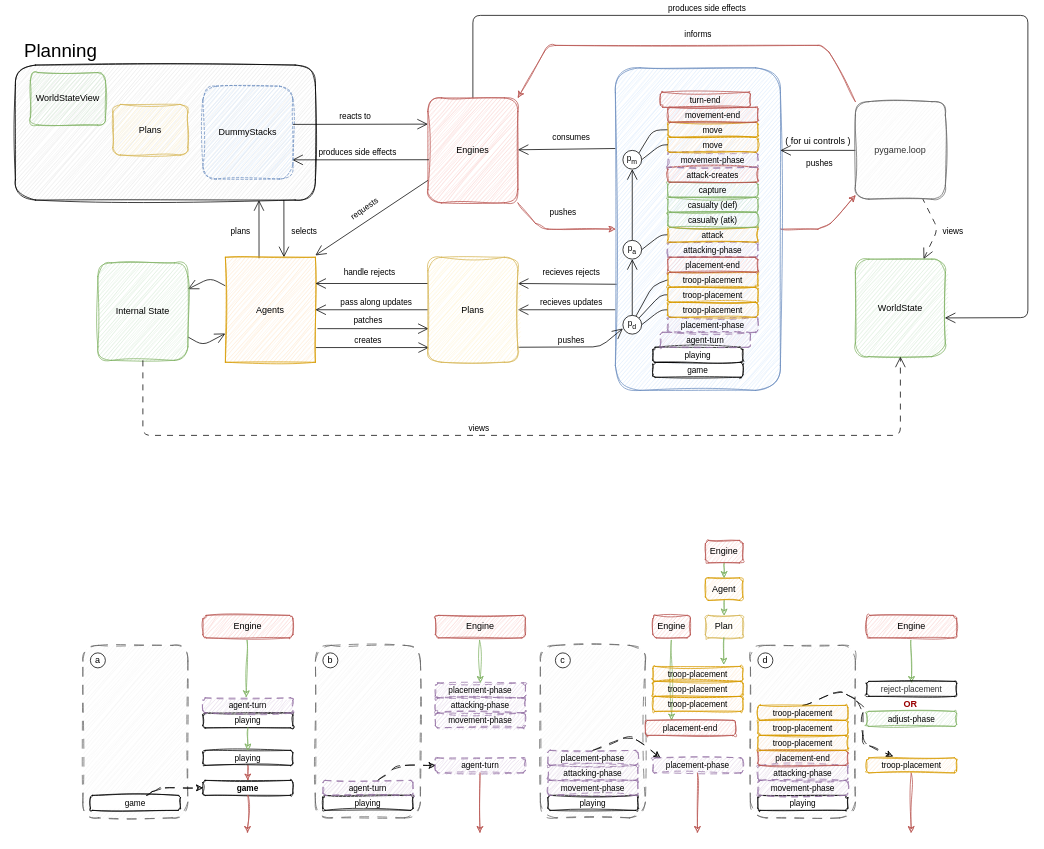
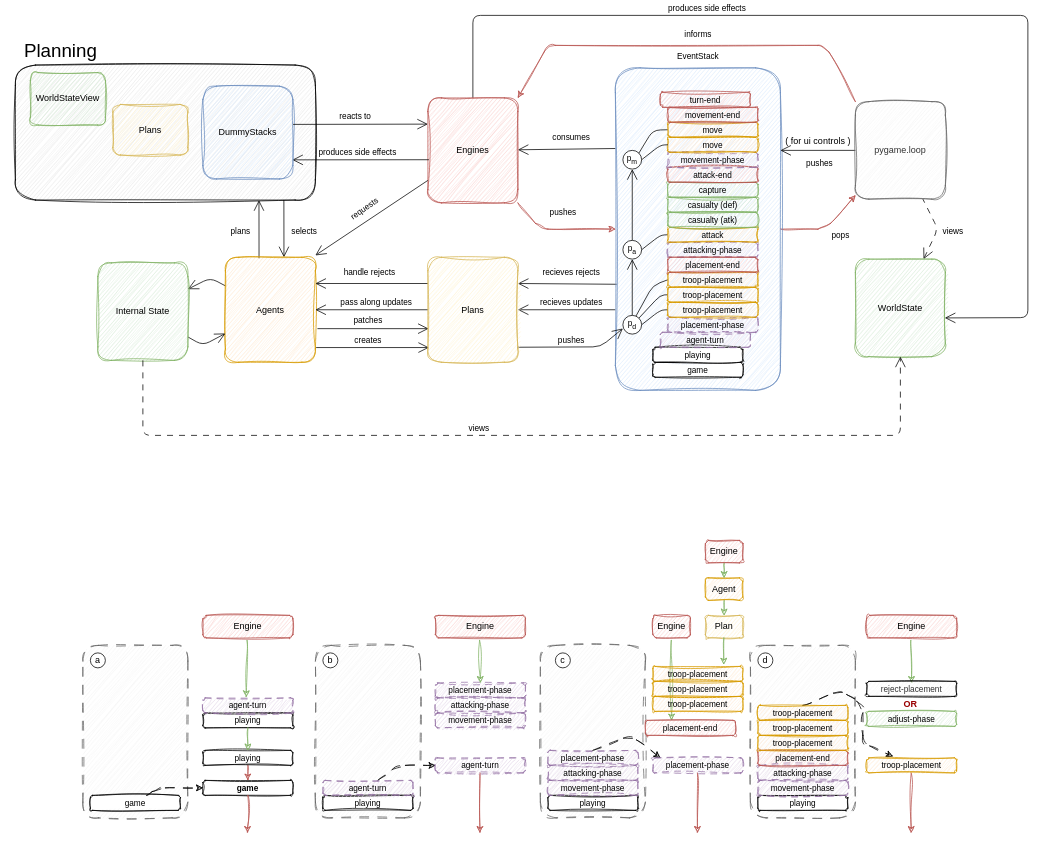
none -> (698, 57)
(248, 133) -> (248, 133)
(713, 175) -> (713, 175)
none -> (840, 235)
(270, 310) -> (270, 310)
